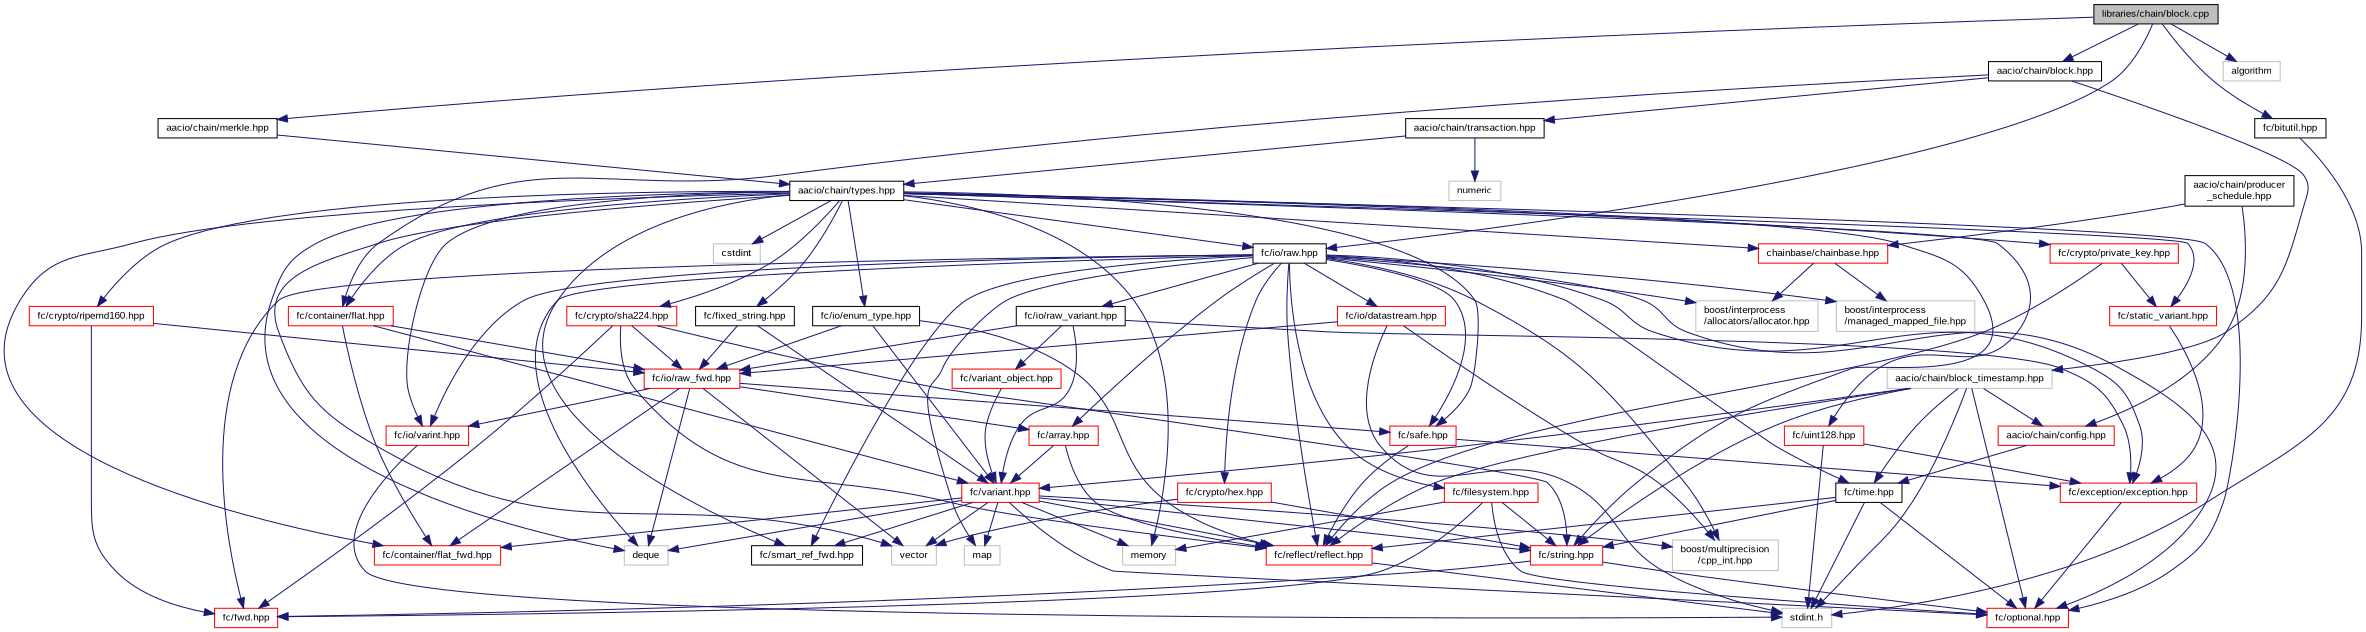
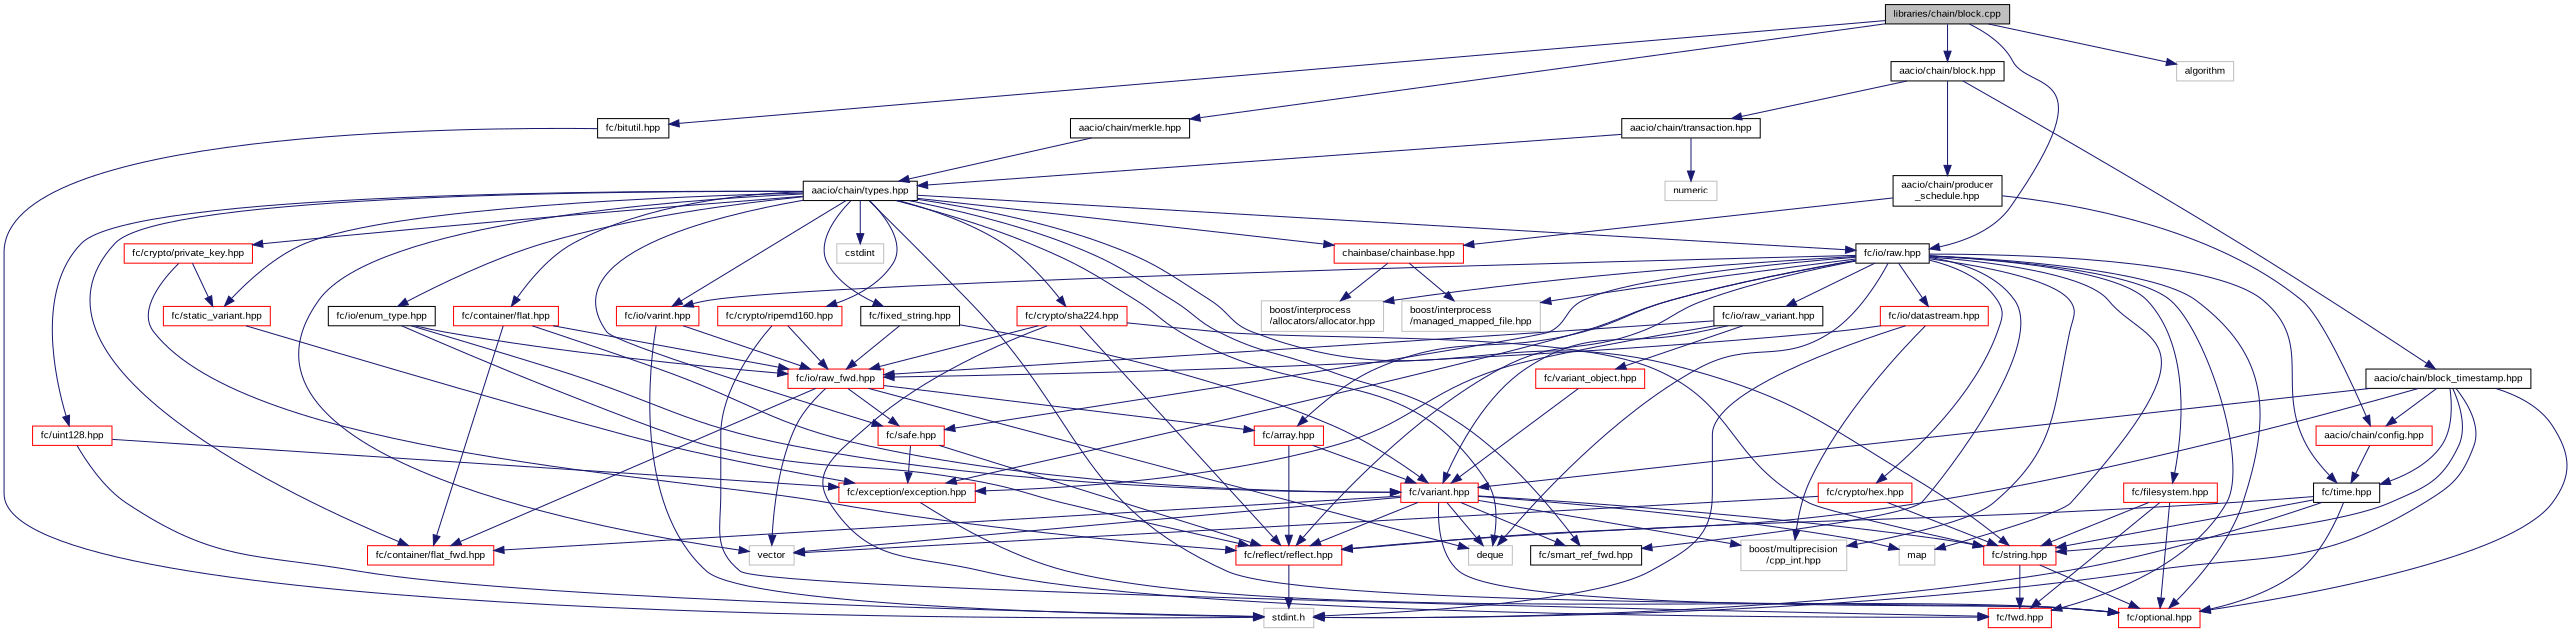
(1144, 135) -> (1948, 123)
(1970, 379) -> (2448, 379)
(560, 407) -> (742, 346)
(1149, 555) -> none
